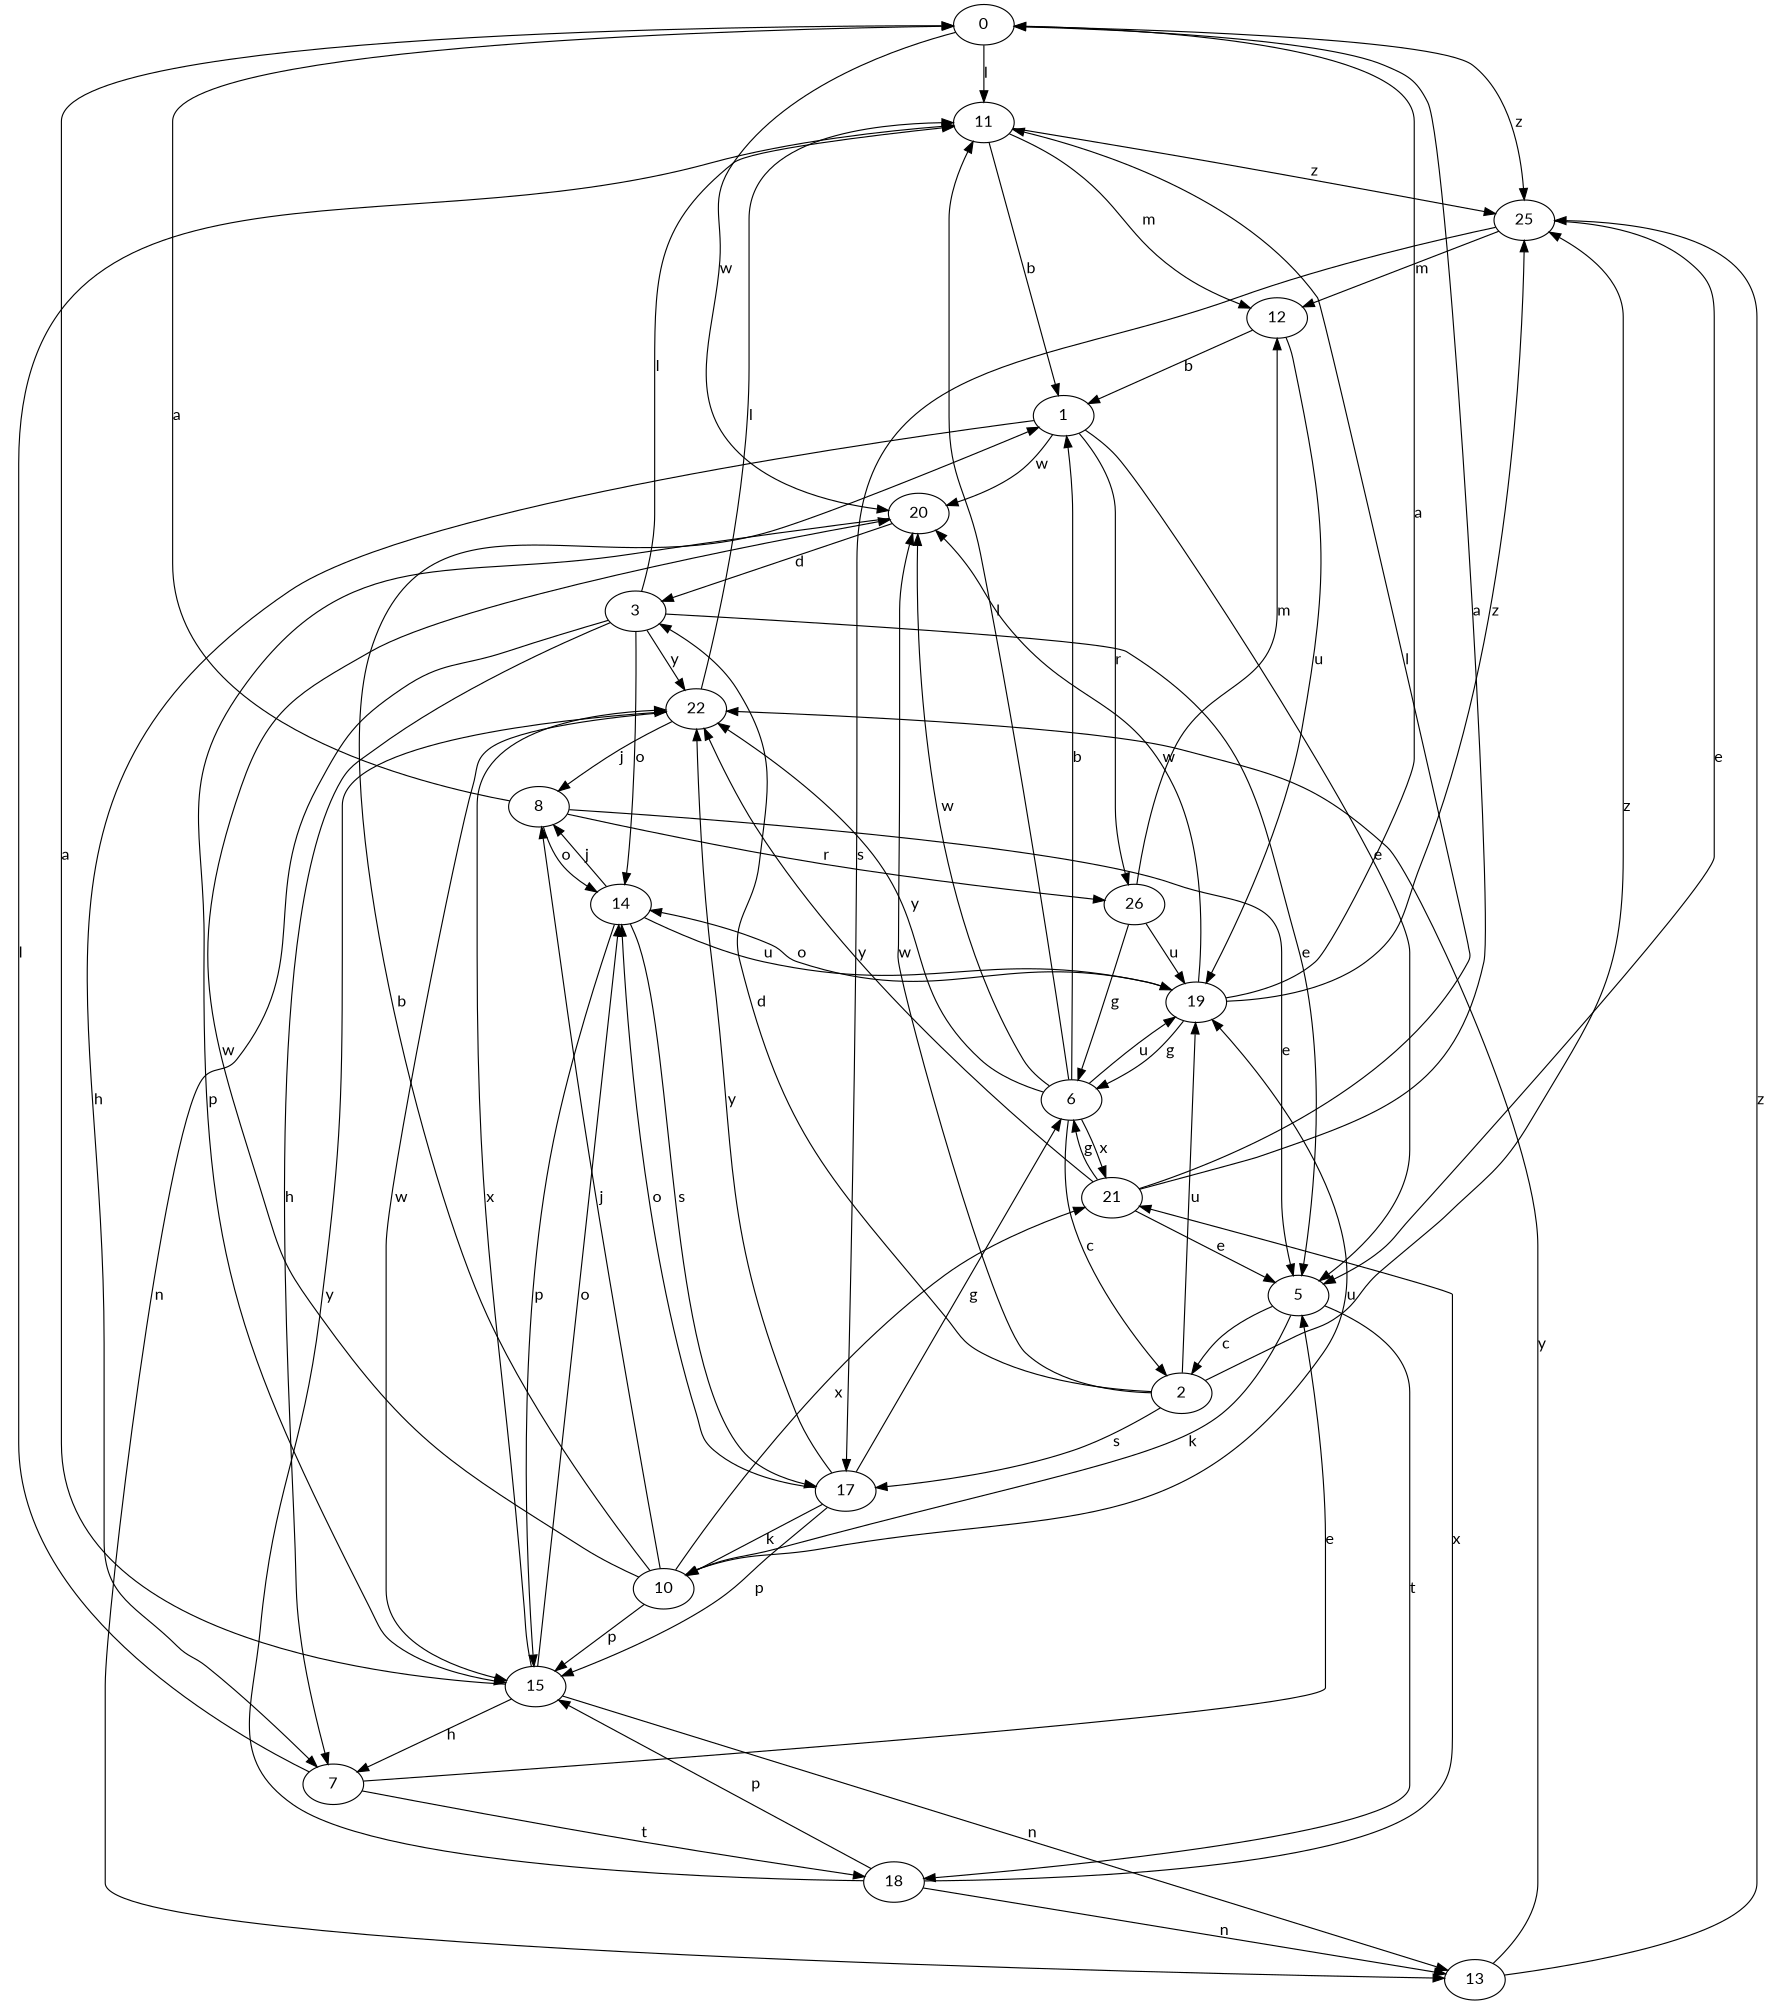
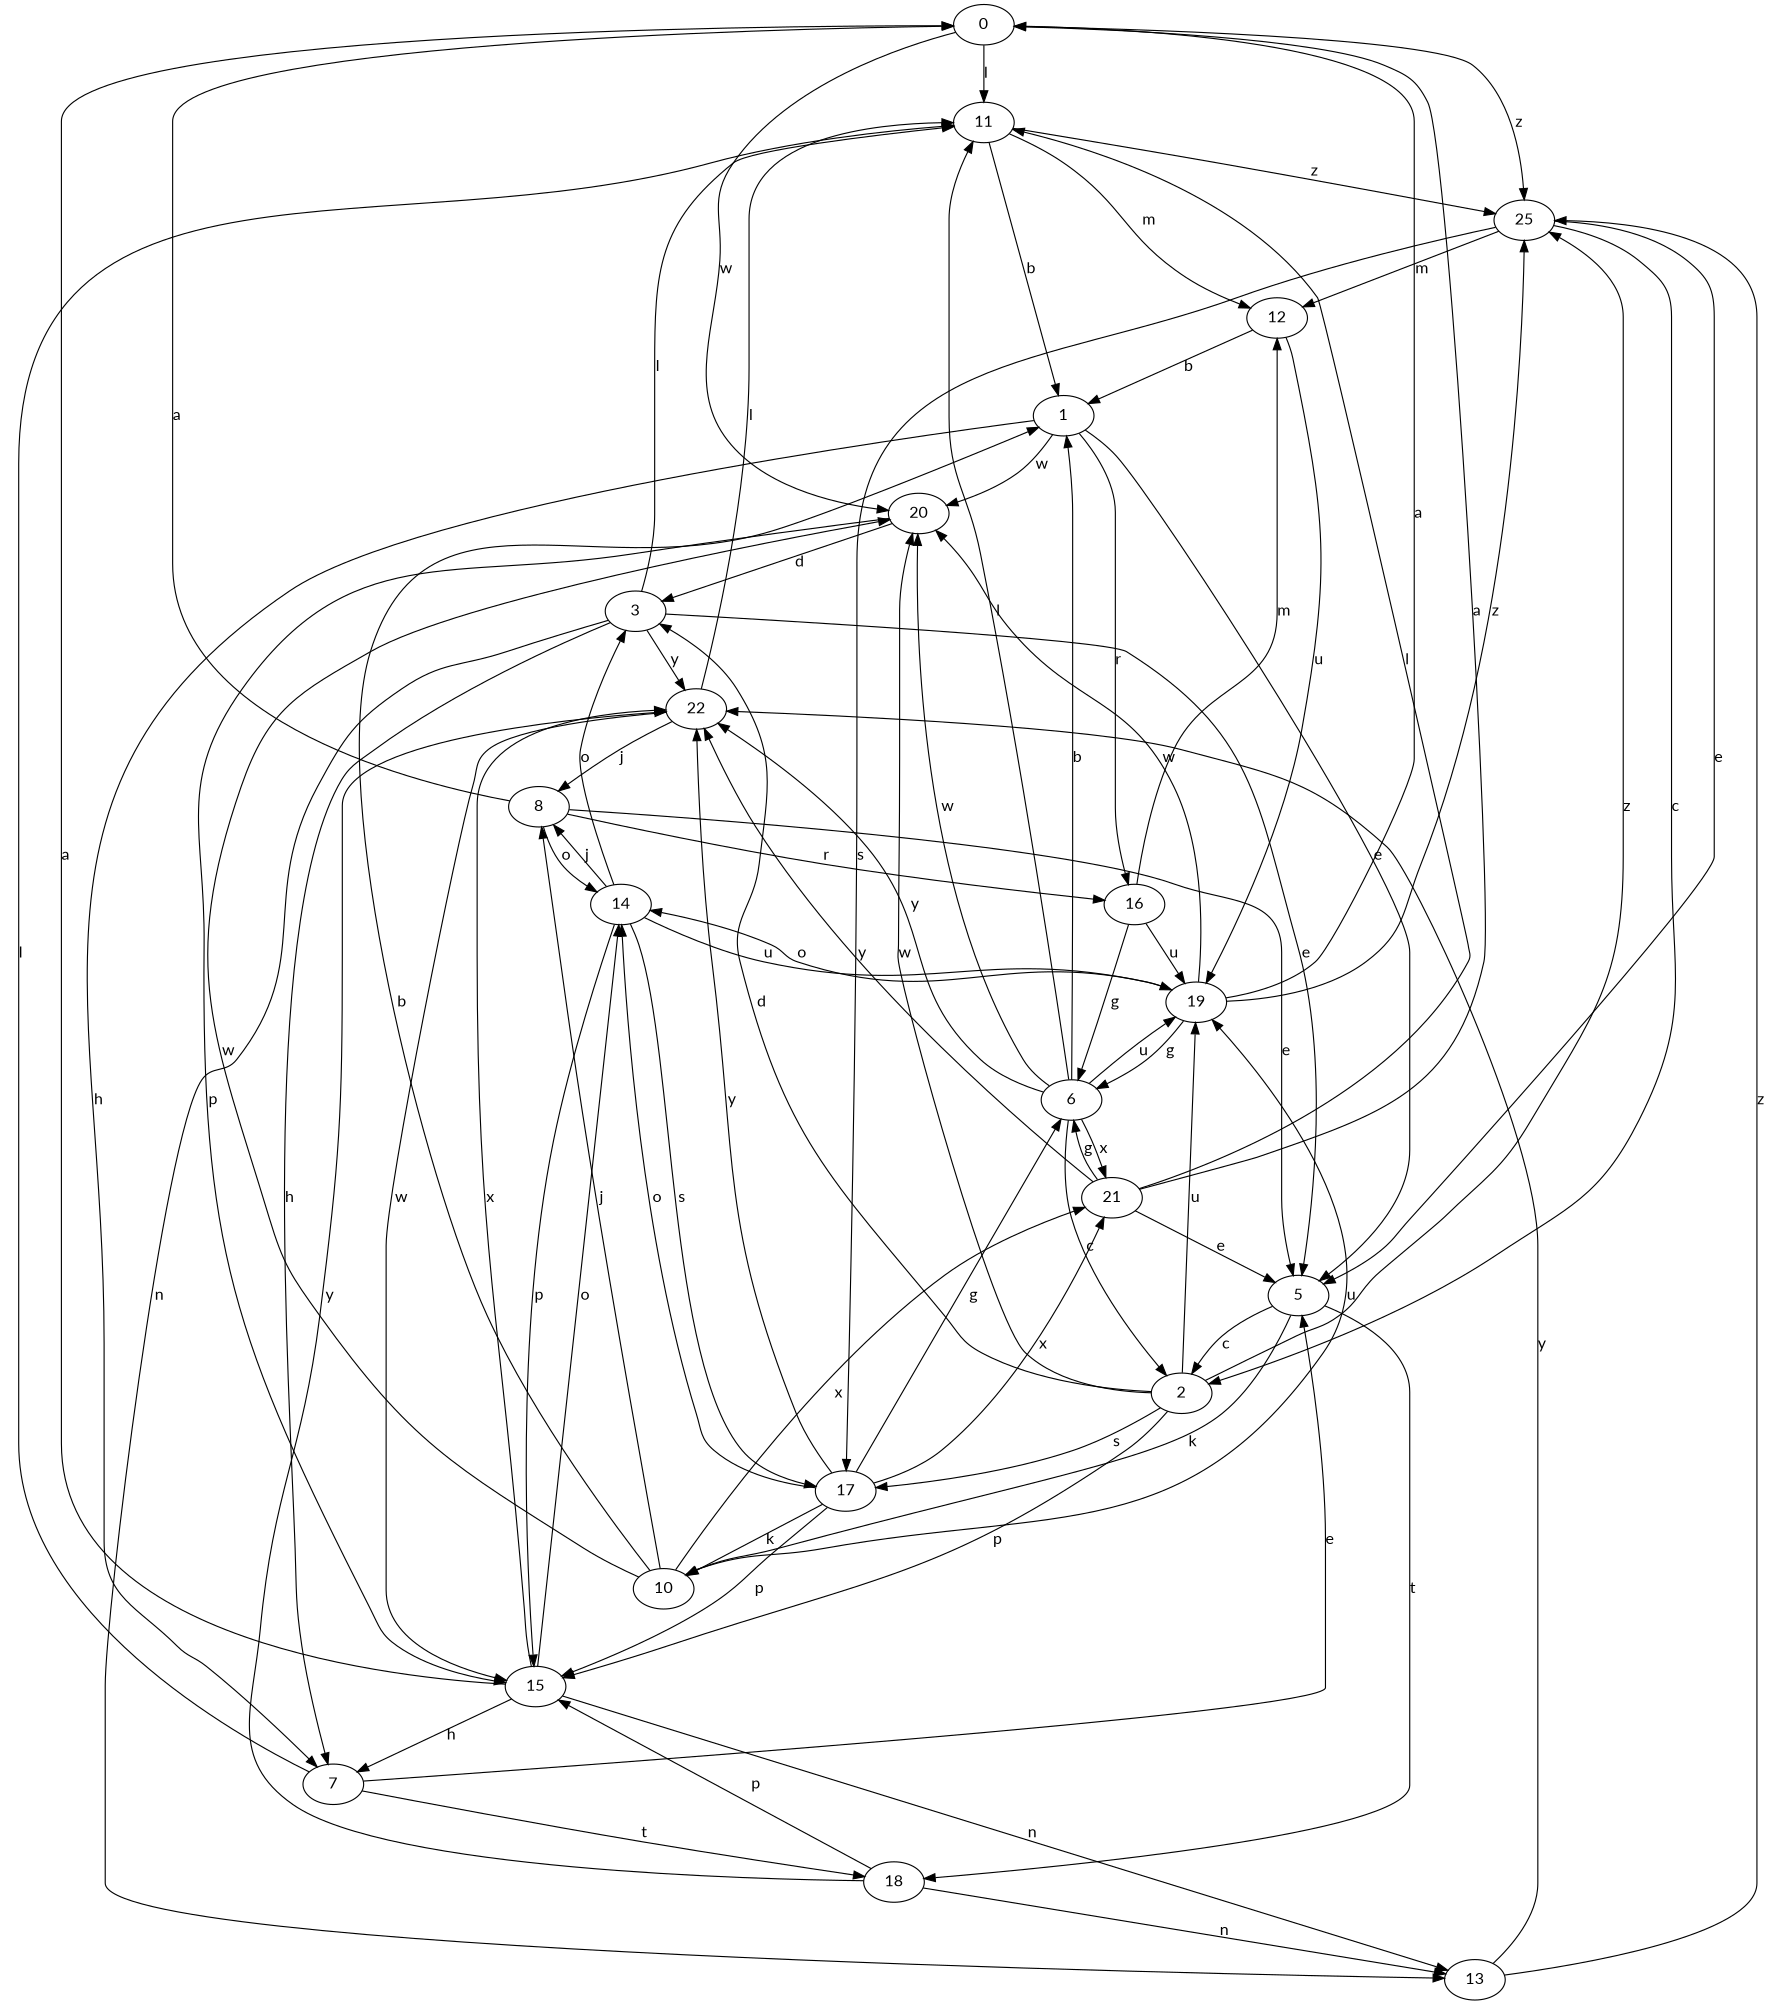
(635, 752) -> (580, 762)
none -> (1672, 893)
(1134, 905) -> (1134, 905)
(604, 1634) -> (887, 1576)
(1452, 1653) -> (1010, 1378)
